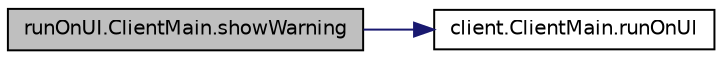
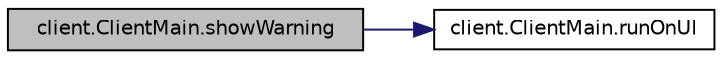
(186, 30) -> (186, 30)
